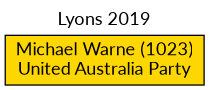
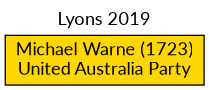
(105, 60) -> (105, 60)
